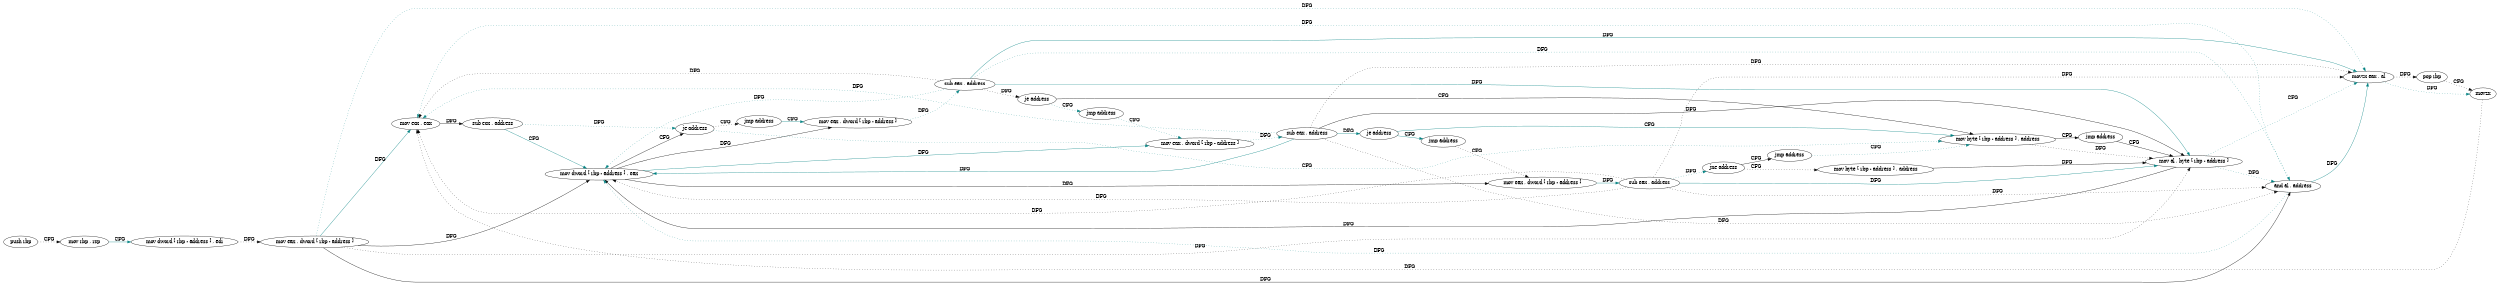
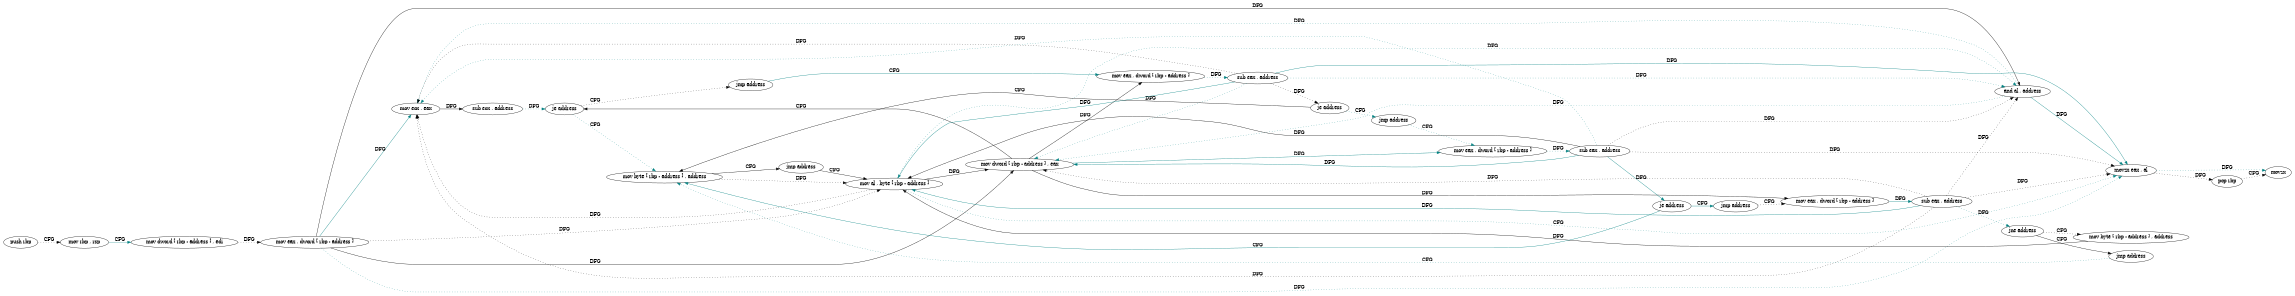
(544, 148) -> none
(1488, 270) -> (617, 217)
